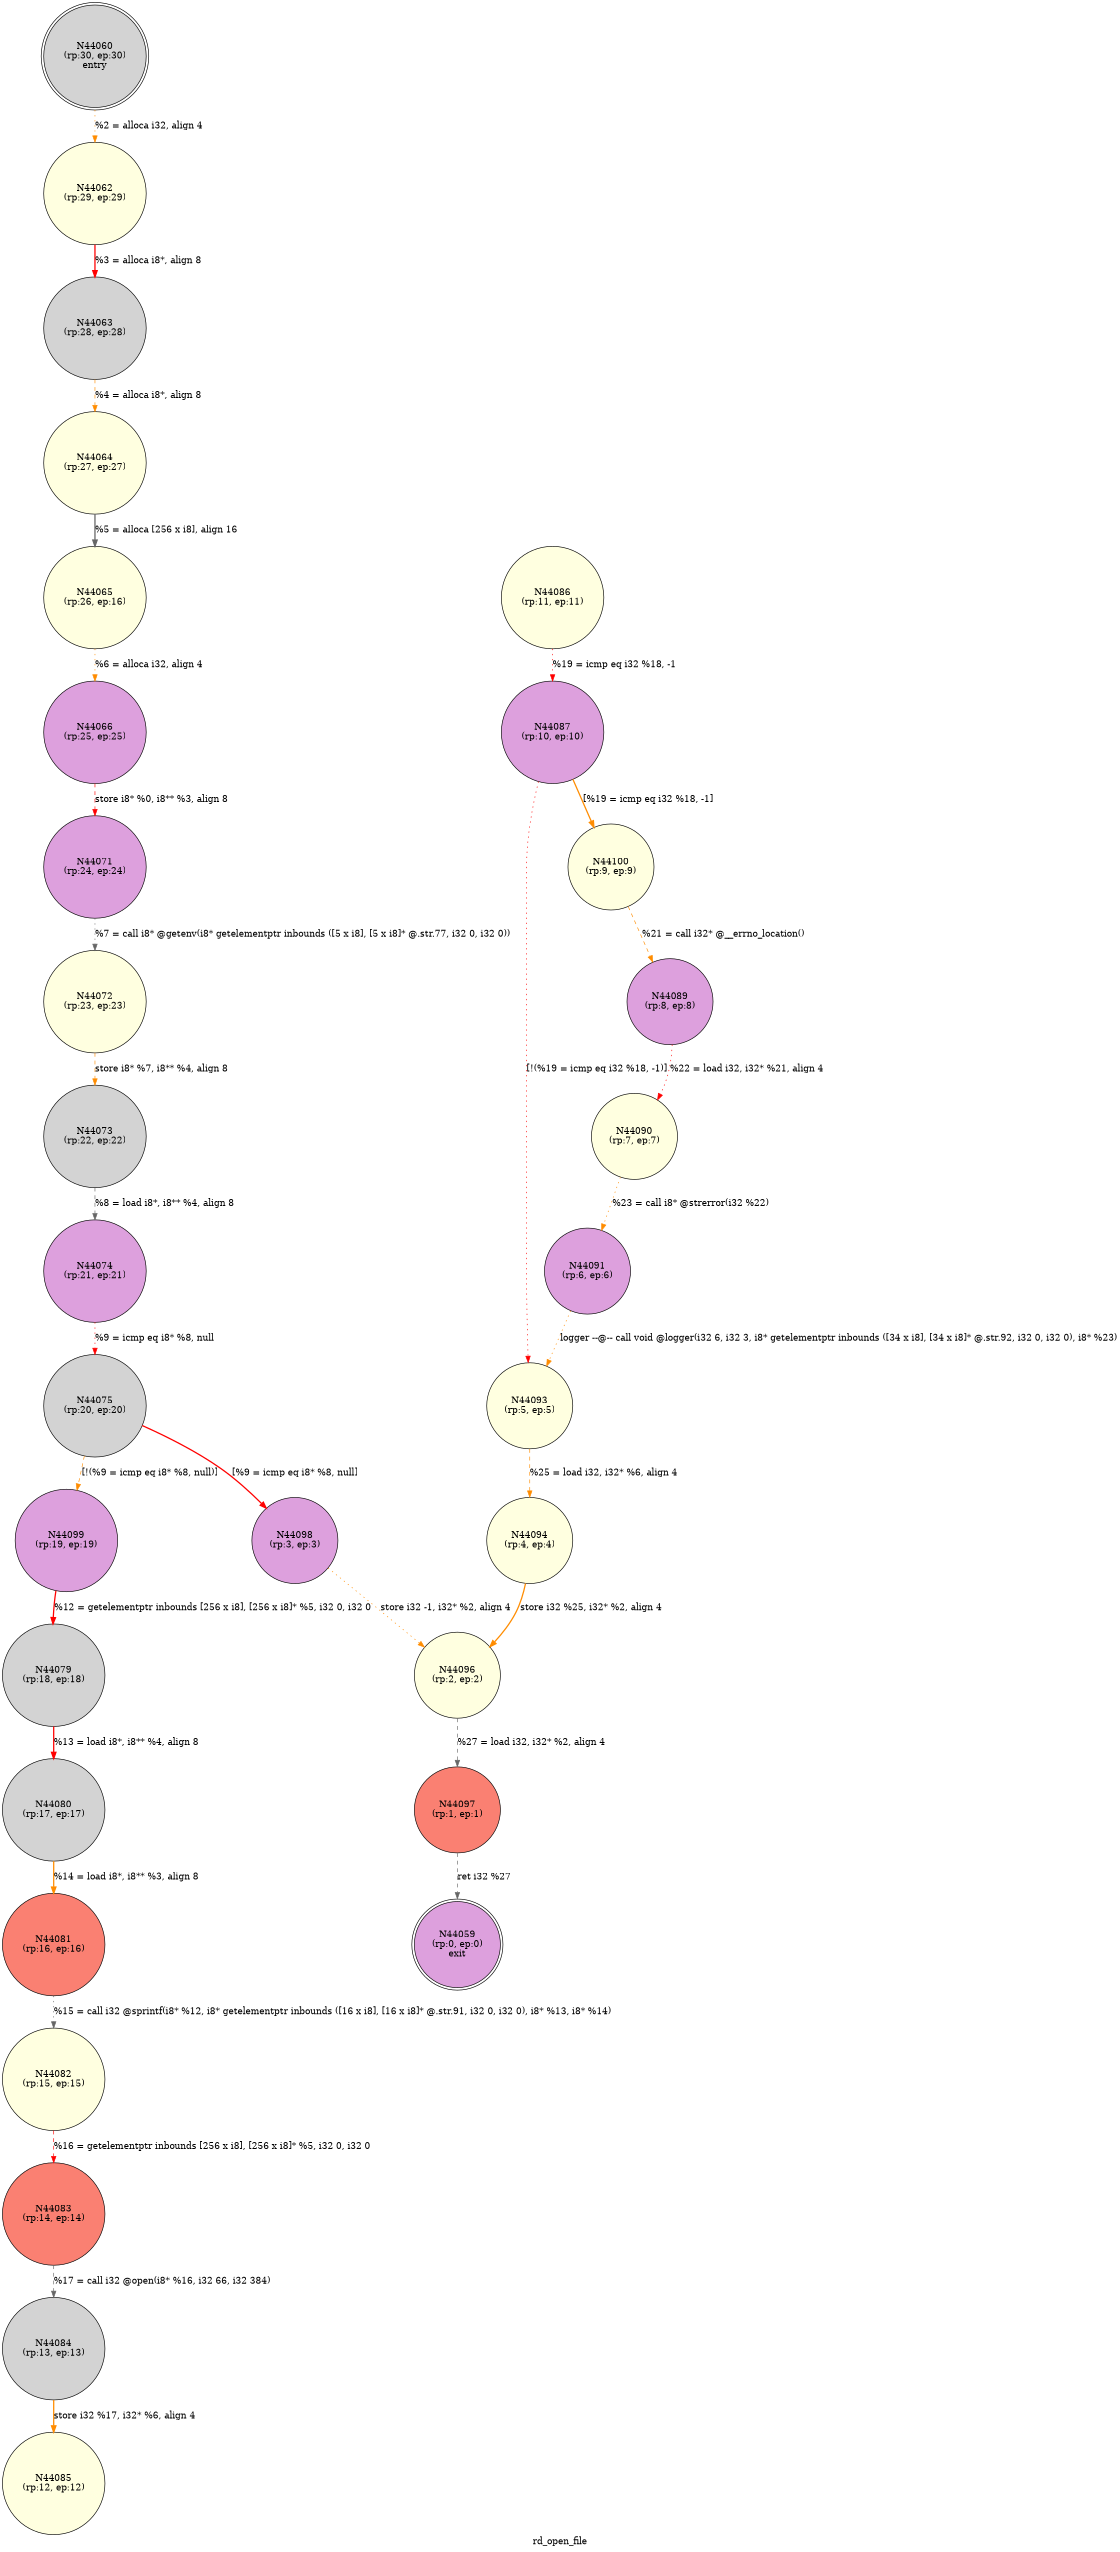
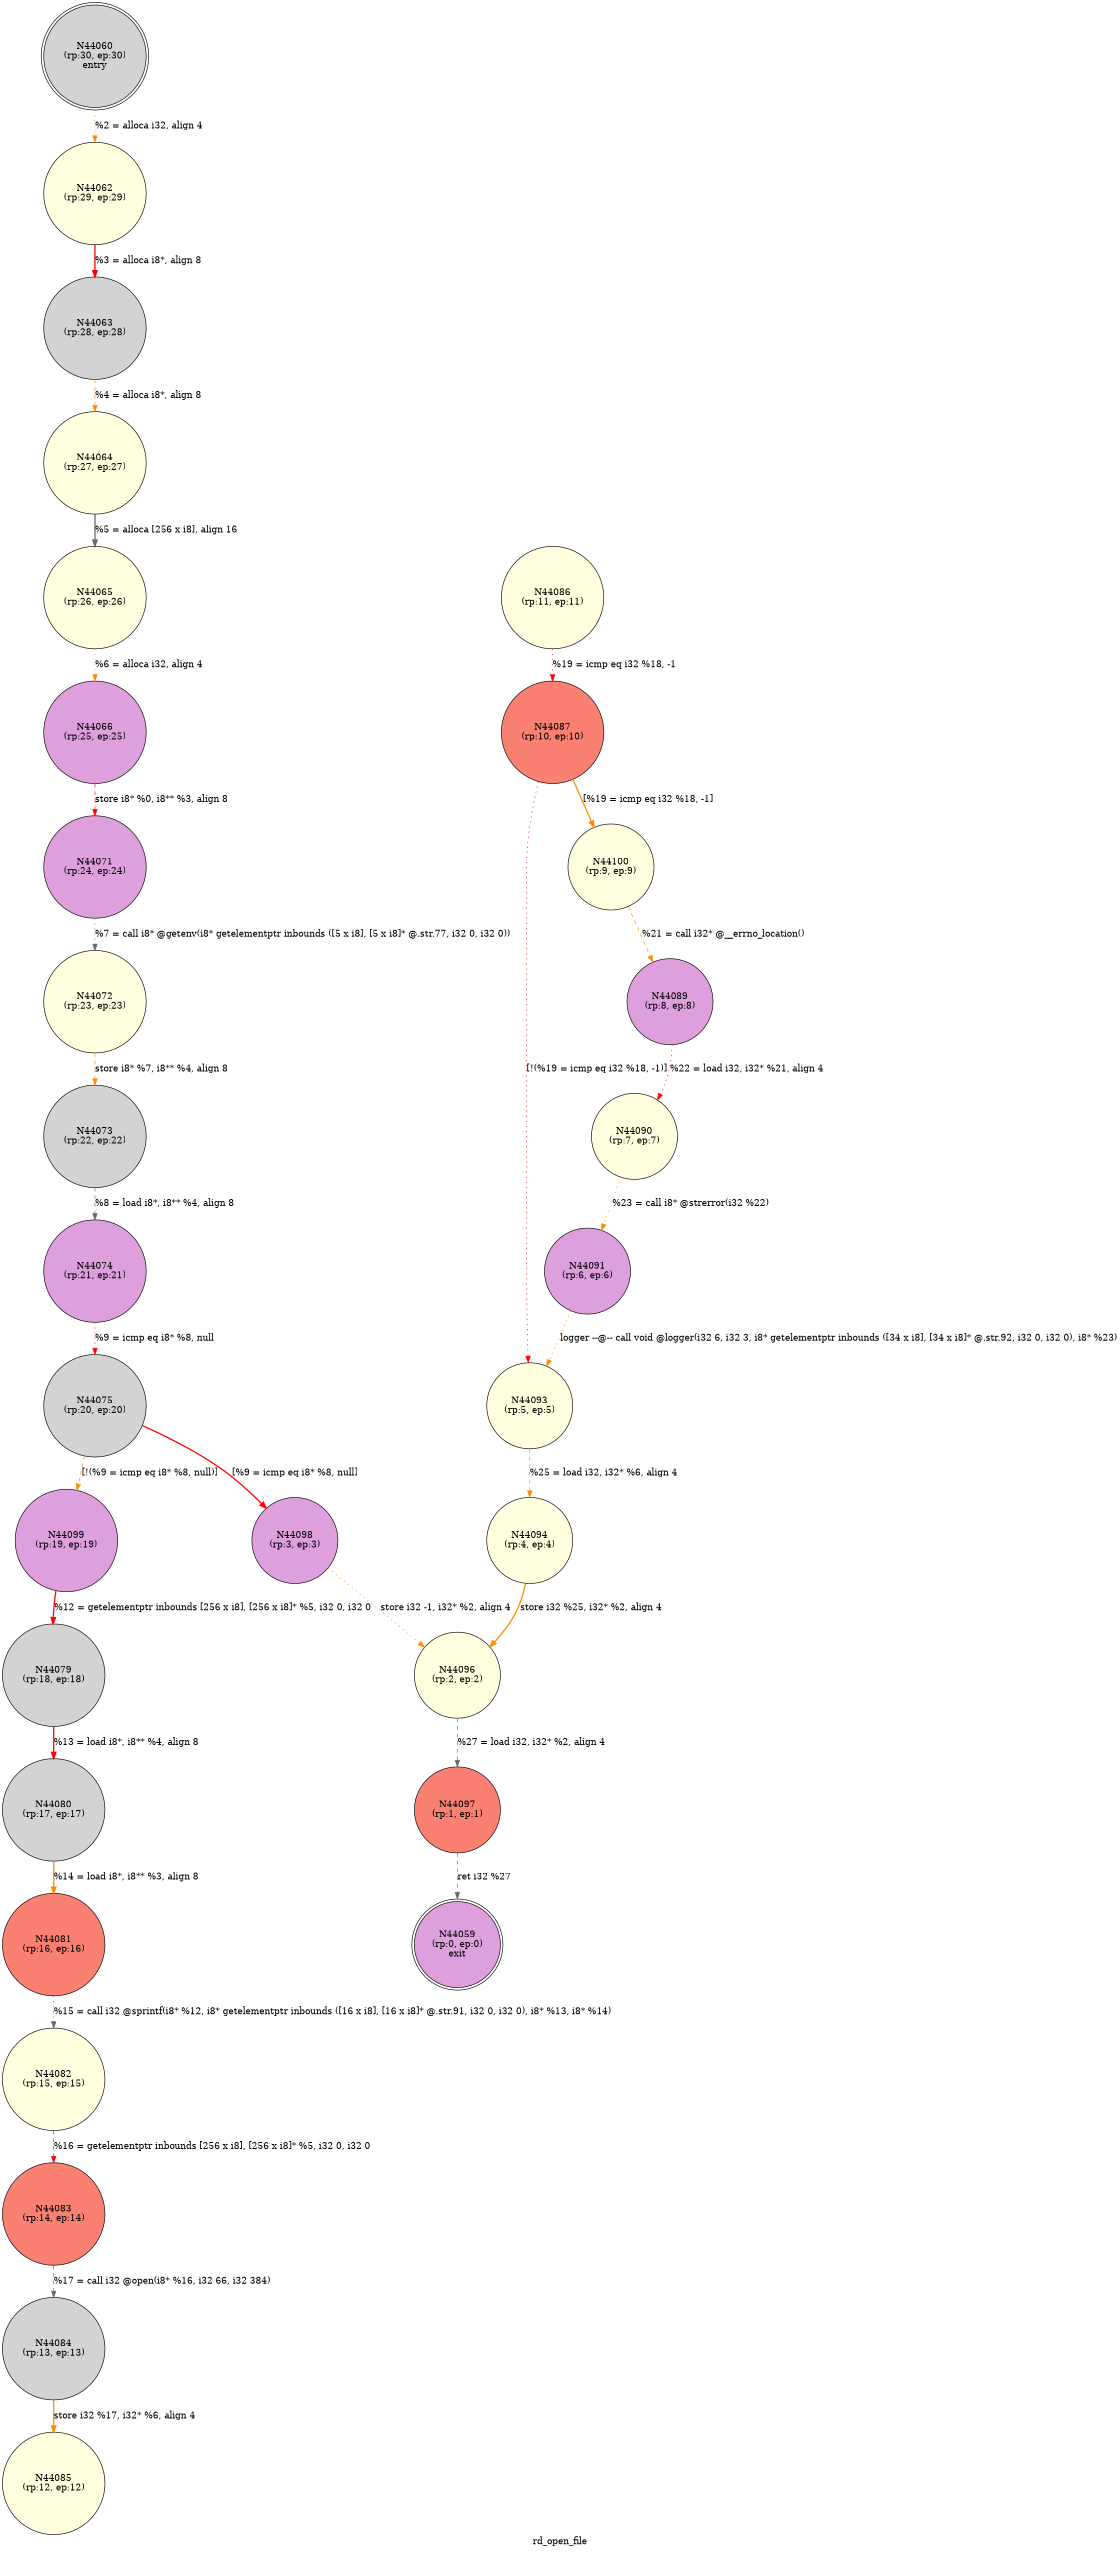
(95, 598) -> (95, 598)
(553, 732) -> (553, 732)
